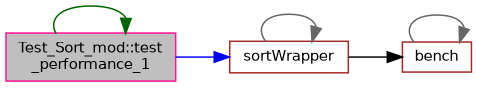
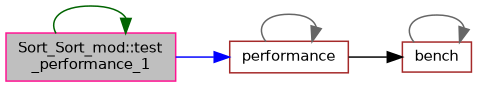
(91, 57) -> (91, 57)
(289, 57) -> (289, 57)
